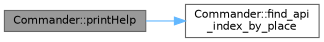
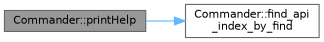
(252, 21) -> (252, 21)
